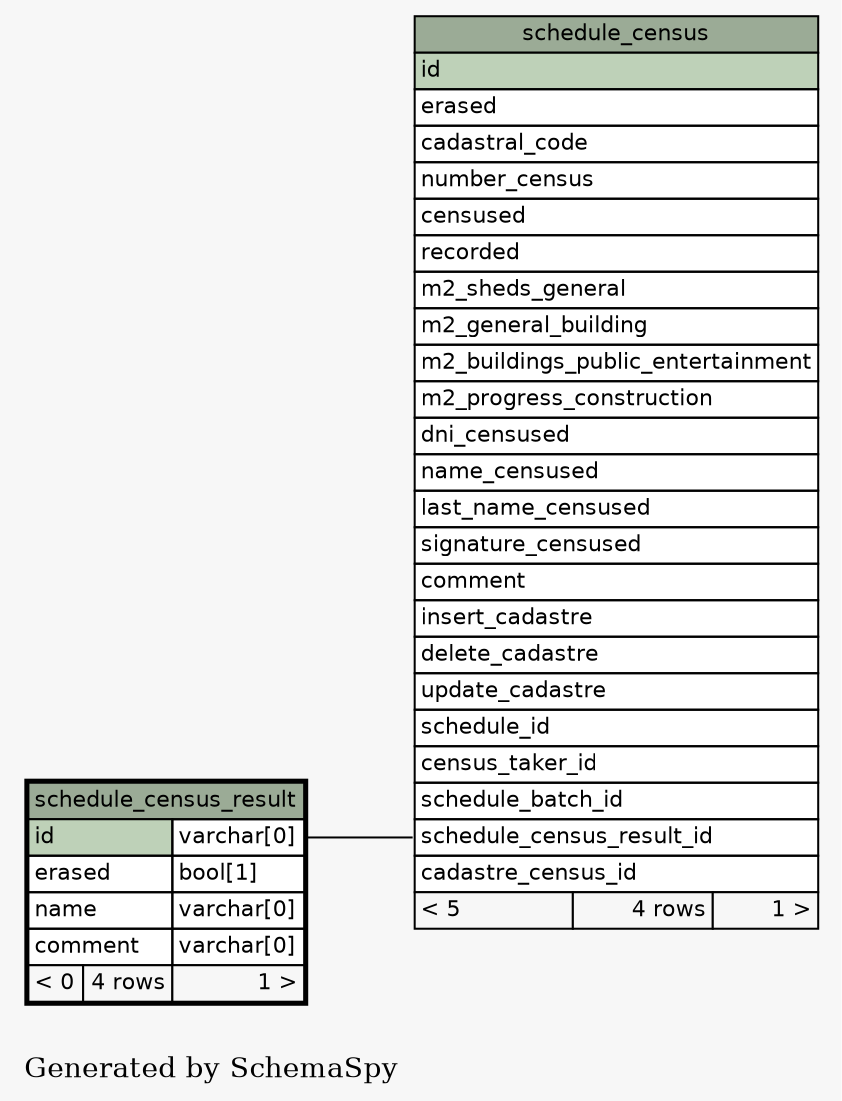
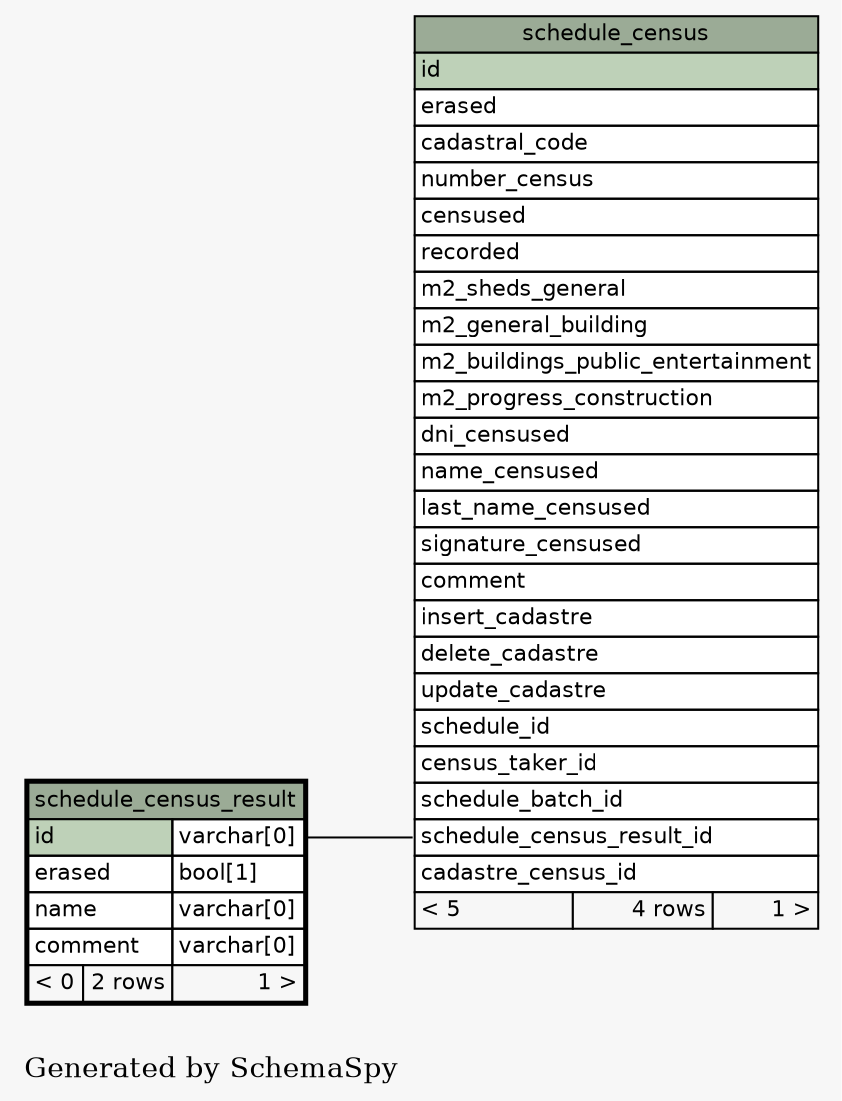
(129, 982) -> (129, 982)
